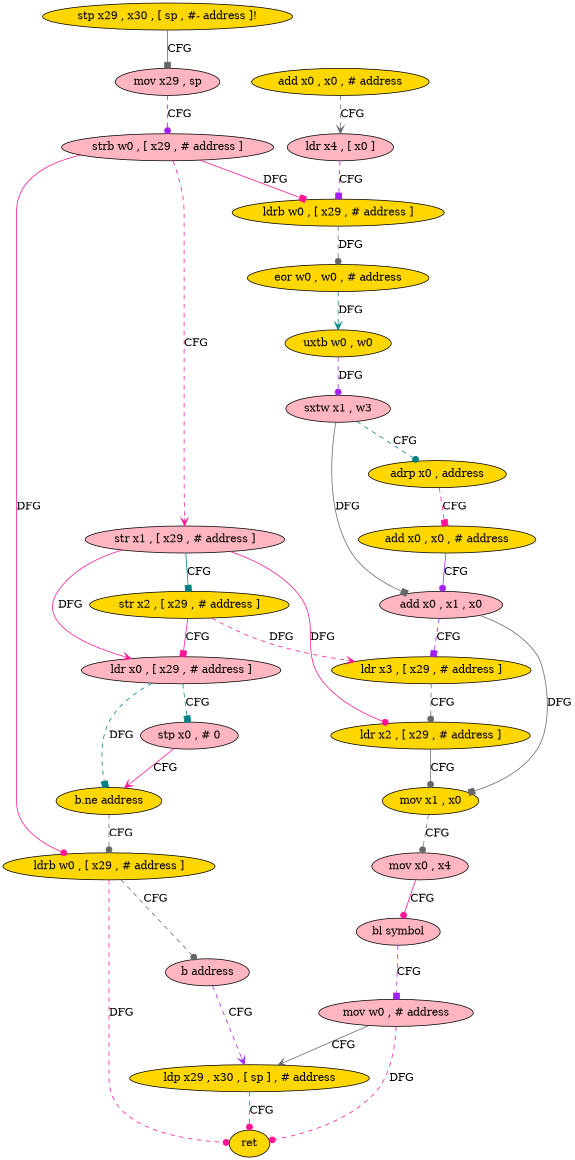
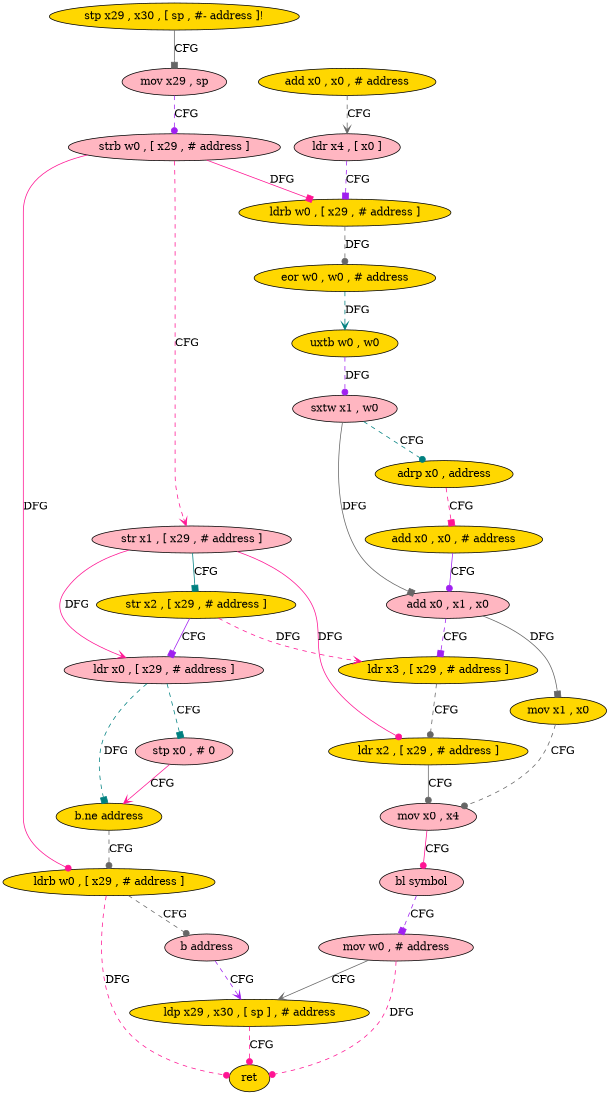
(338, 409) -> (345, 409)
(186, 634) -> (182, 634)
(431, 765) -> (428, 781)
